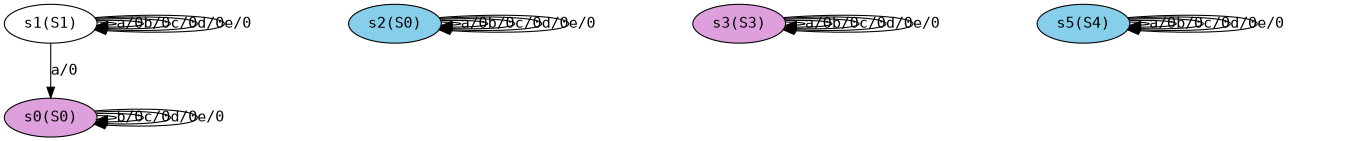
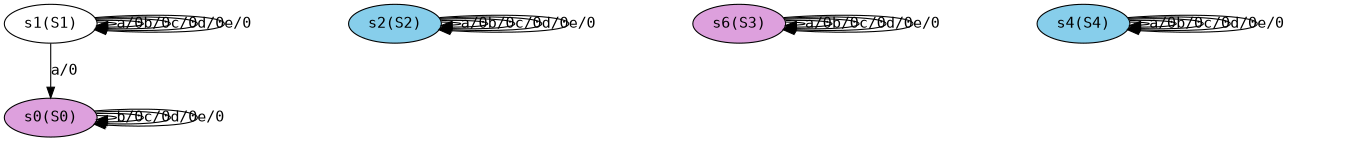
(395, 24) -> (395, 24)
(739, 24) -> (739, 24)
(1083, 24) -> (1083, 24)
